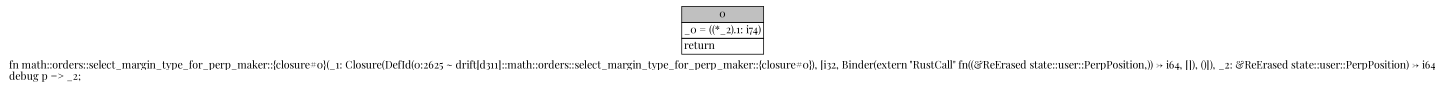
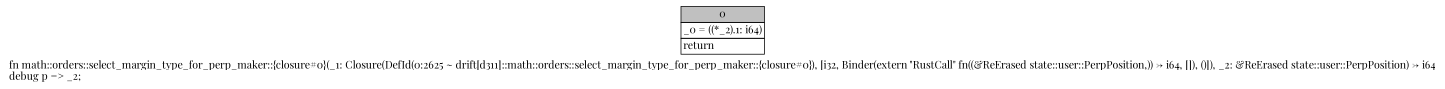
(723, 30) -> (723, 30)
